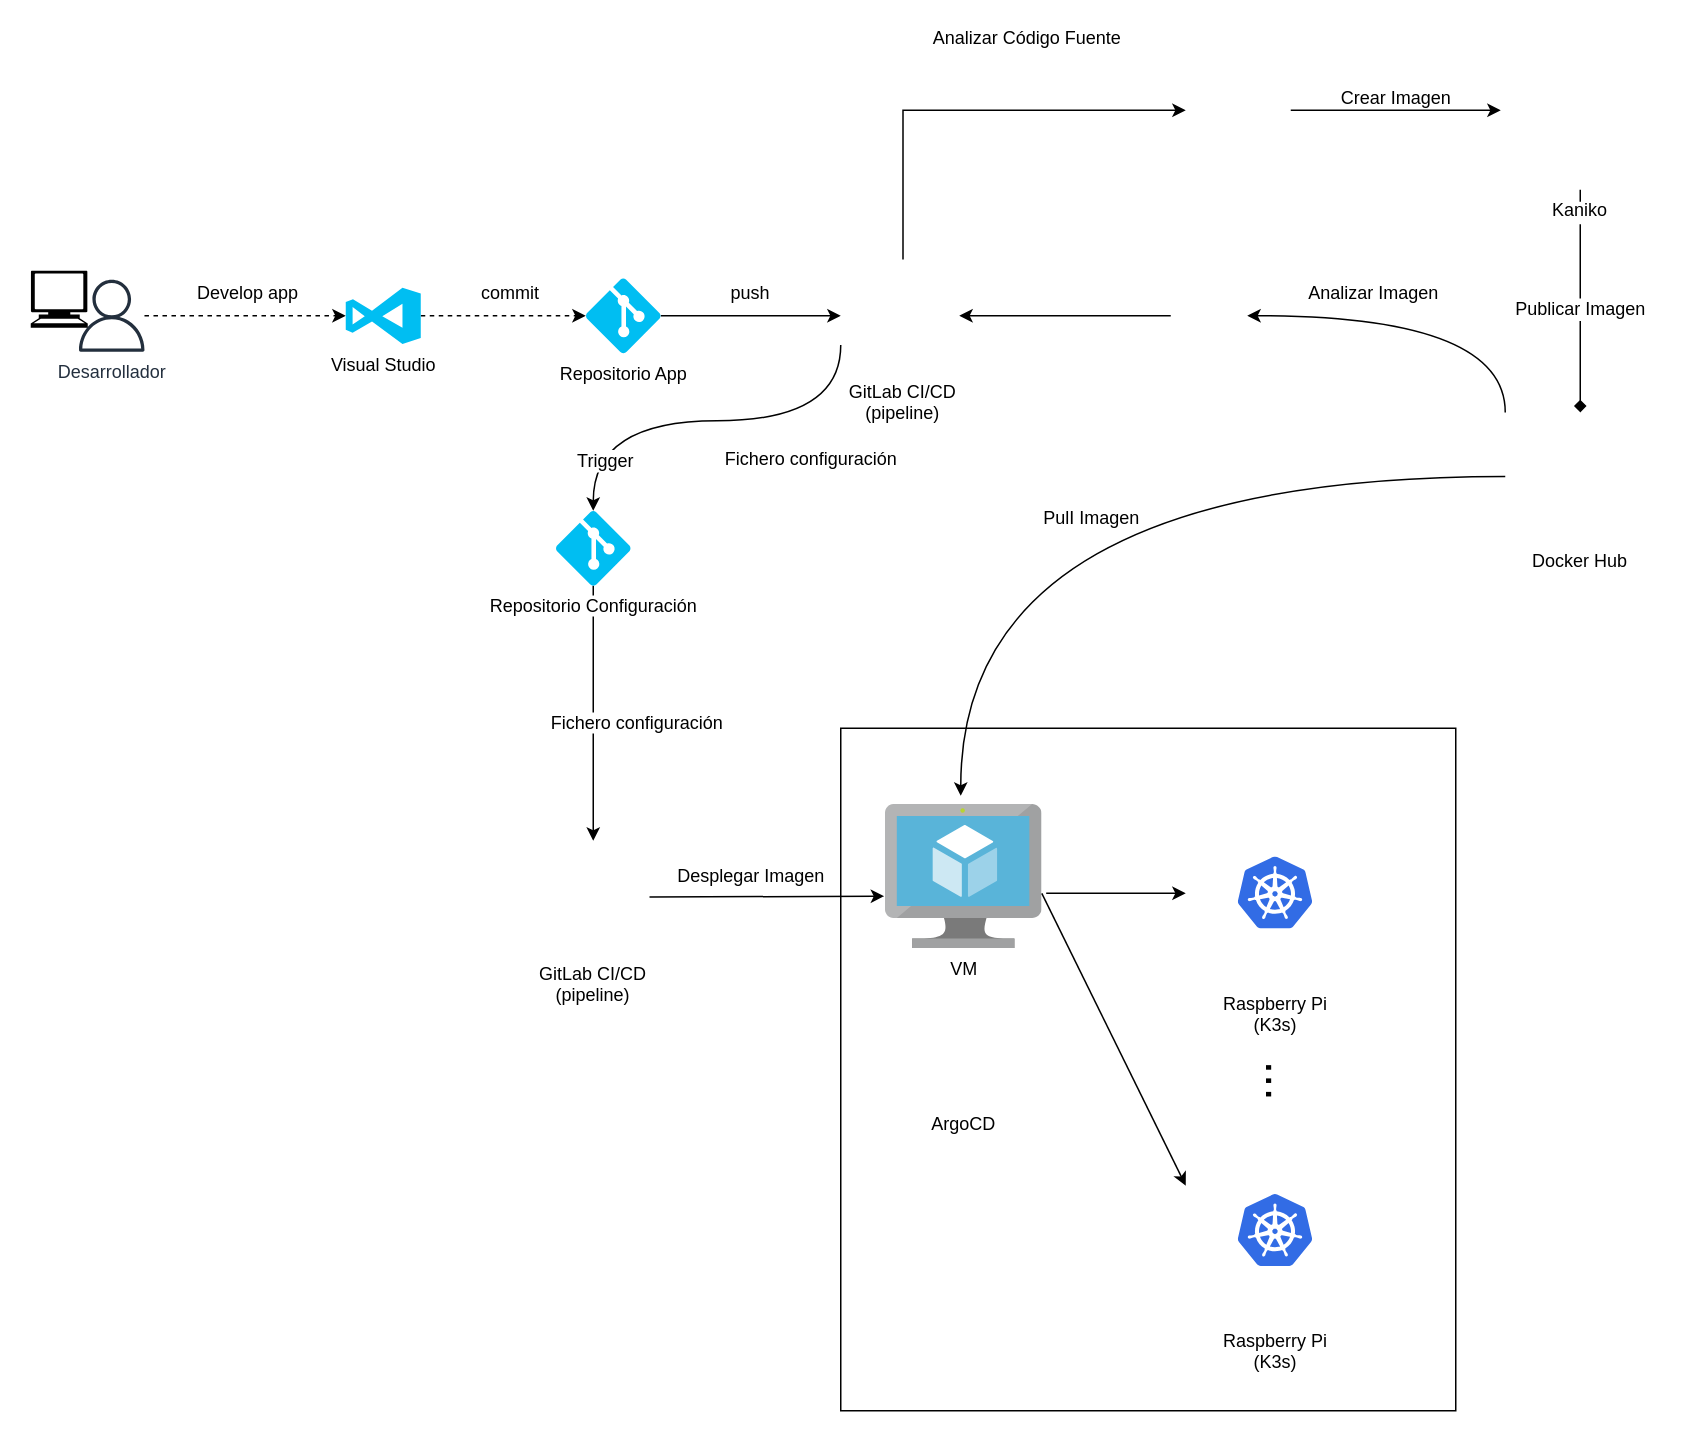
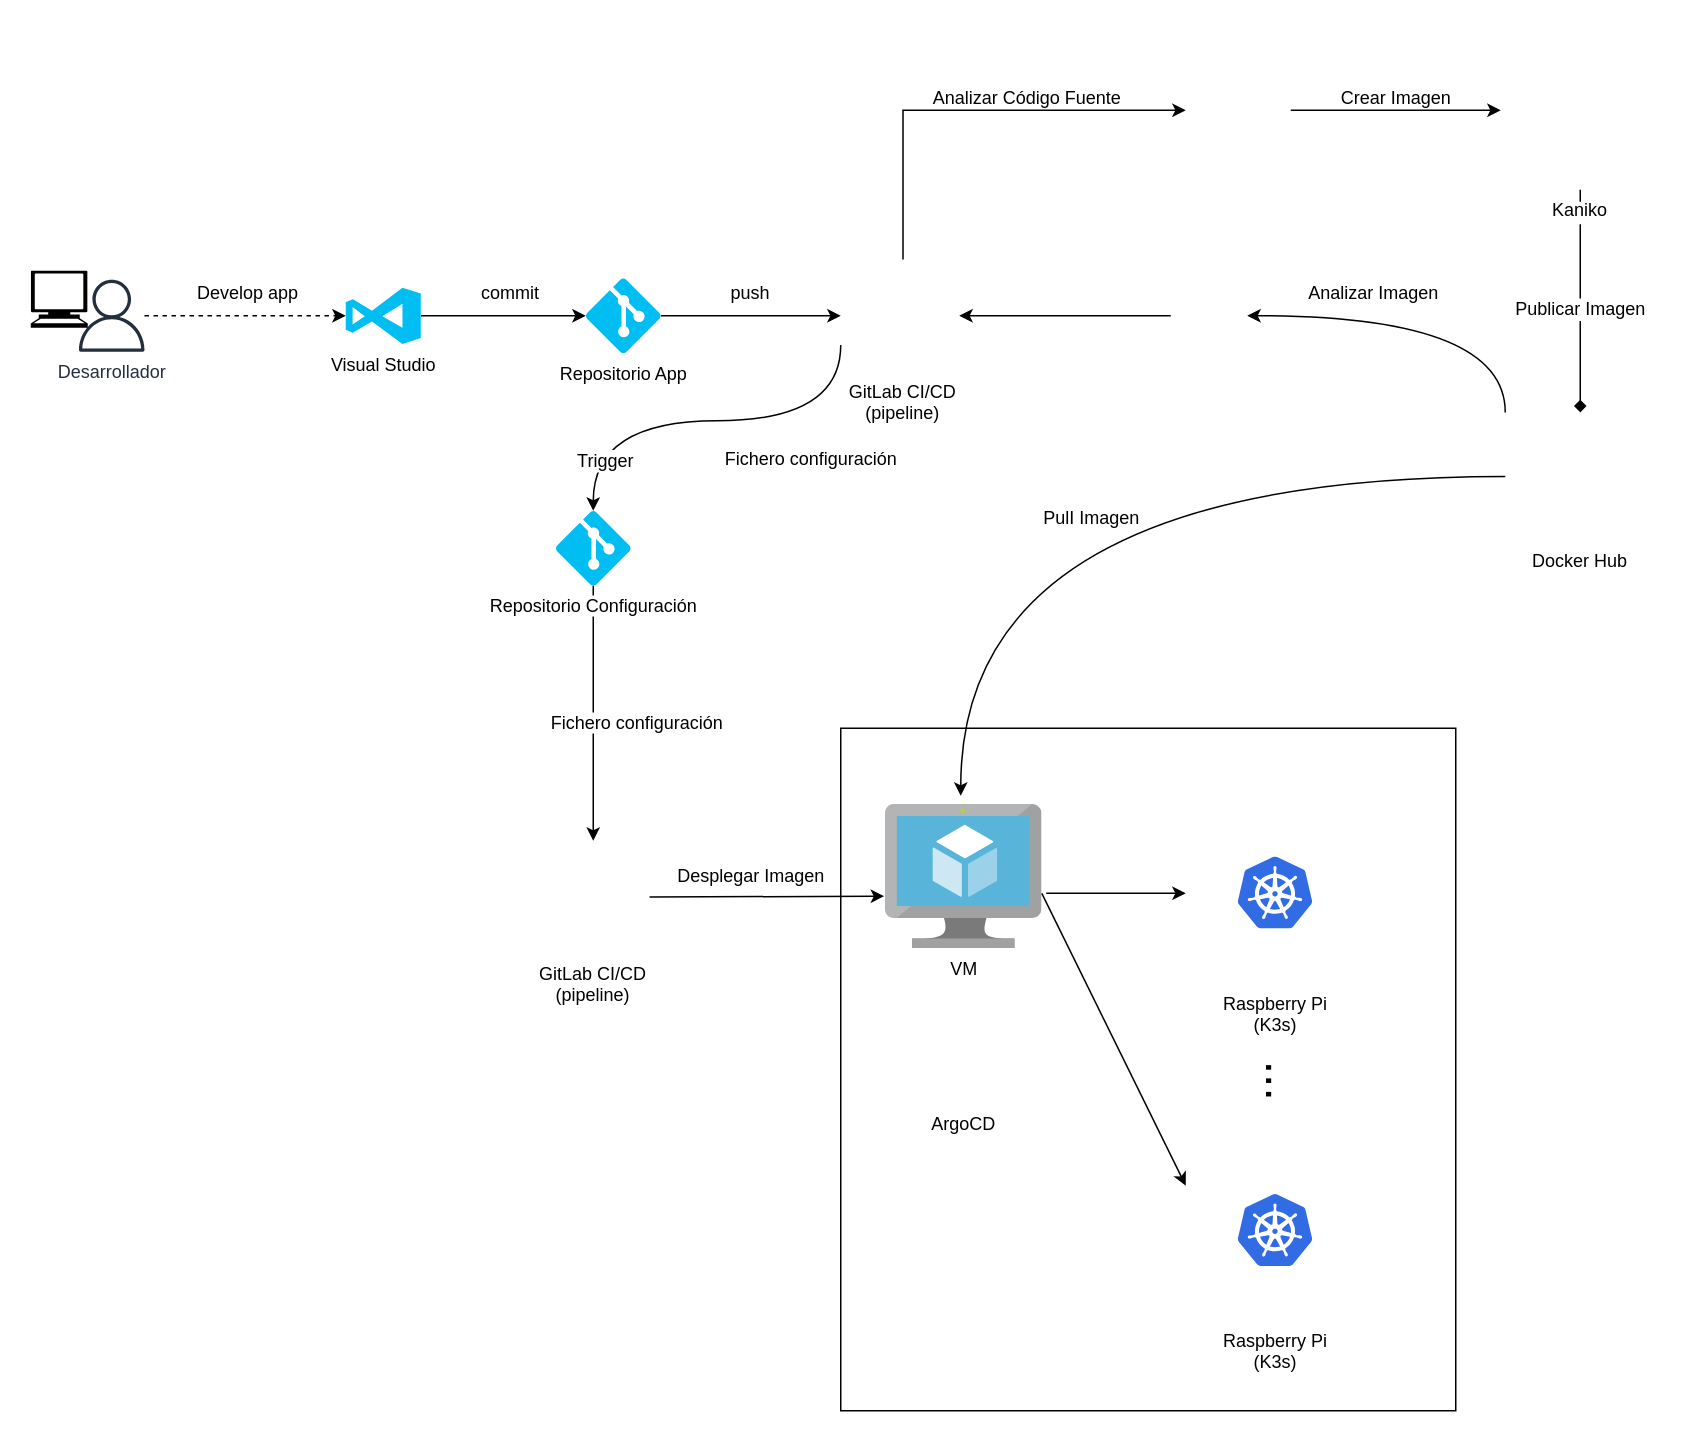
(1027, 38) -> (1027, 98)
(499, 316) -> (499, 316)
